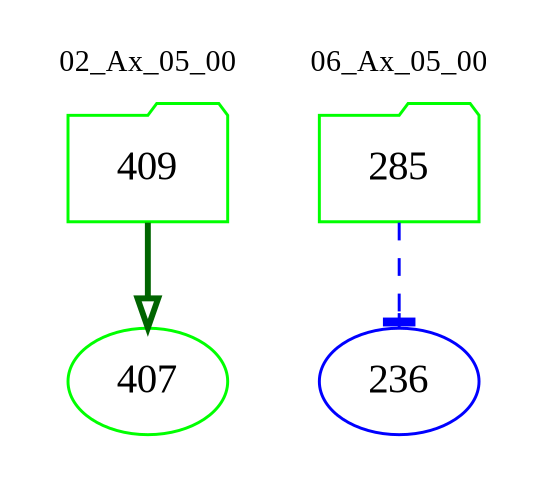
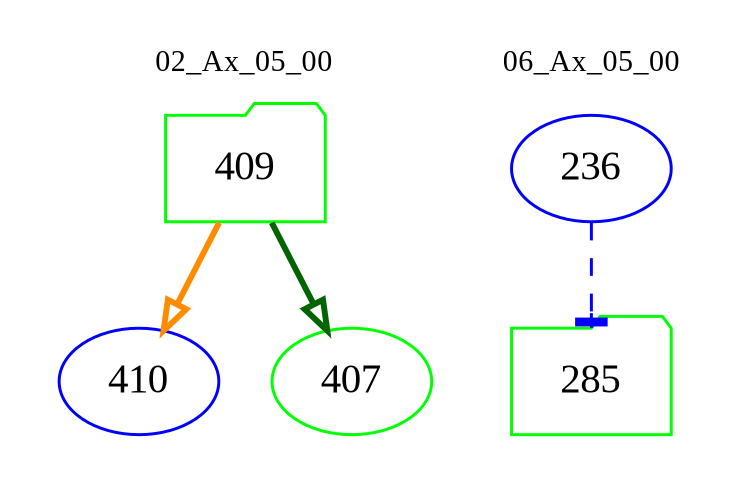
(399, 268) -> (591, 268)
none -> (139, 381)
